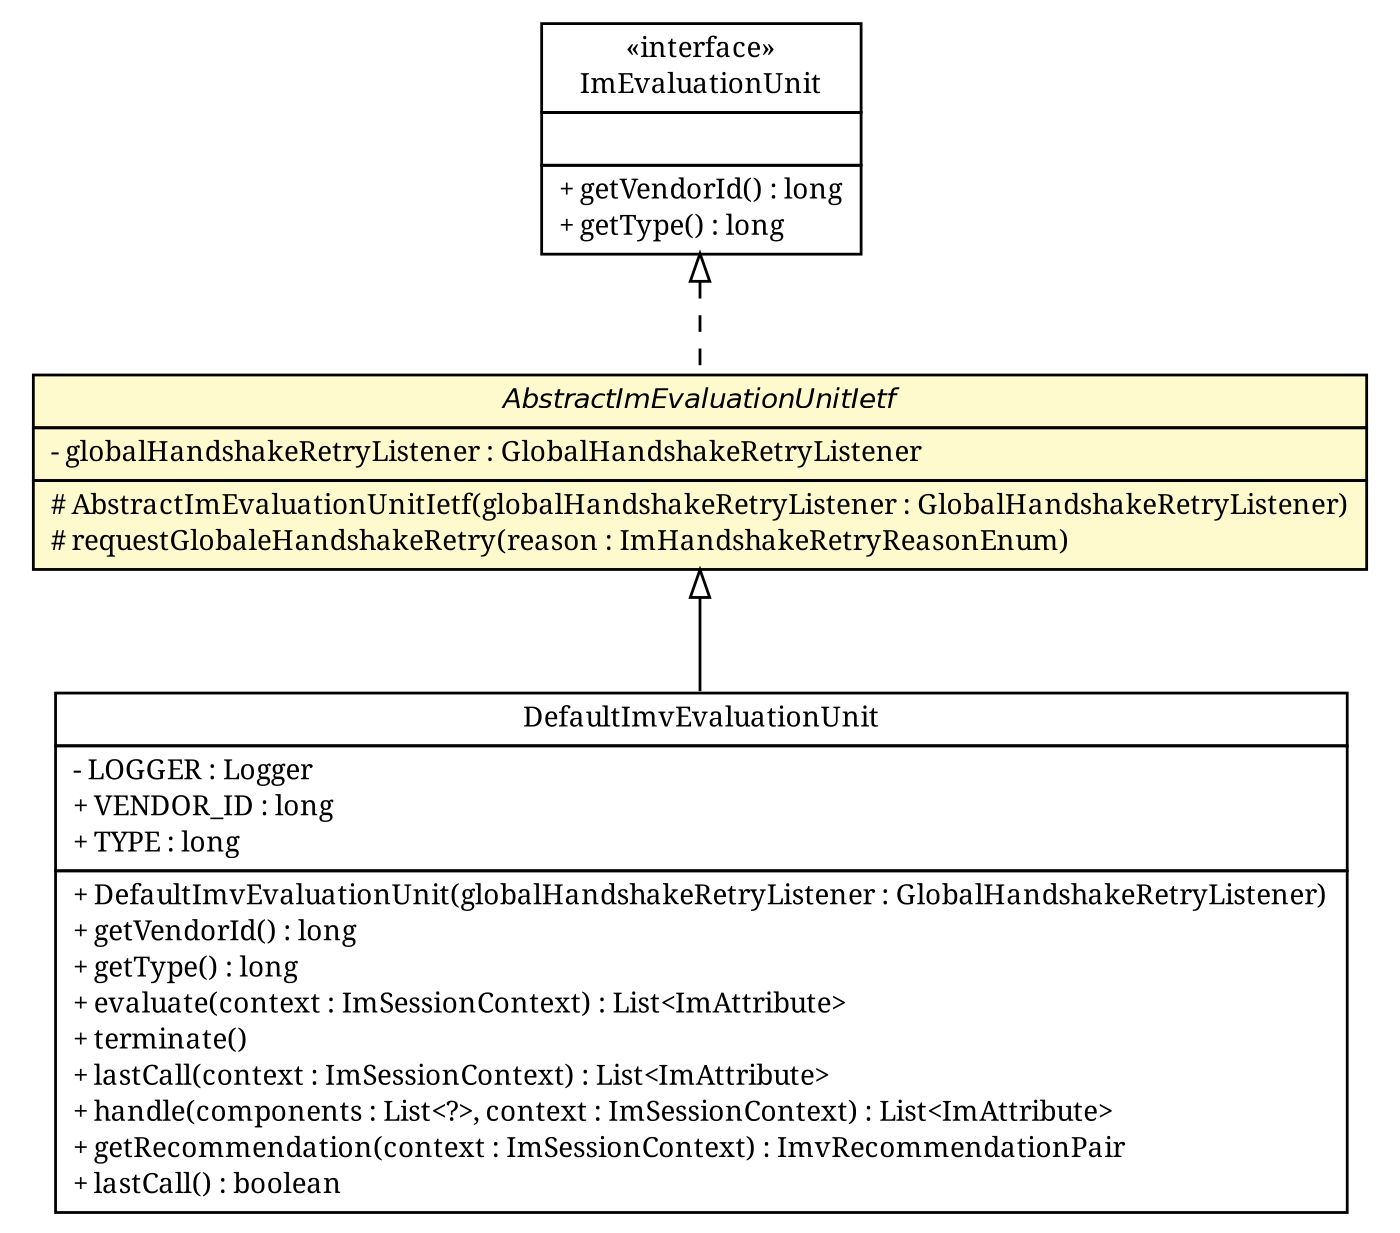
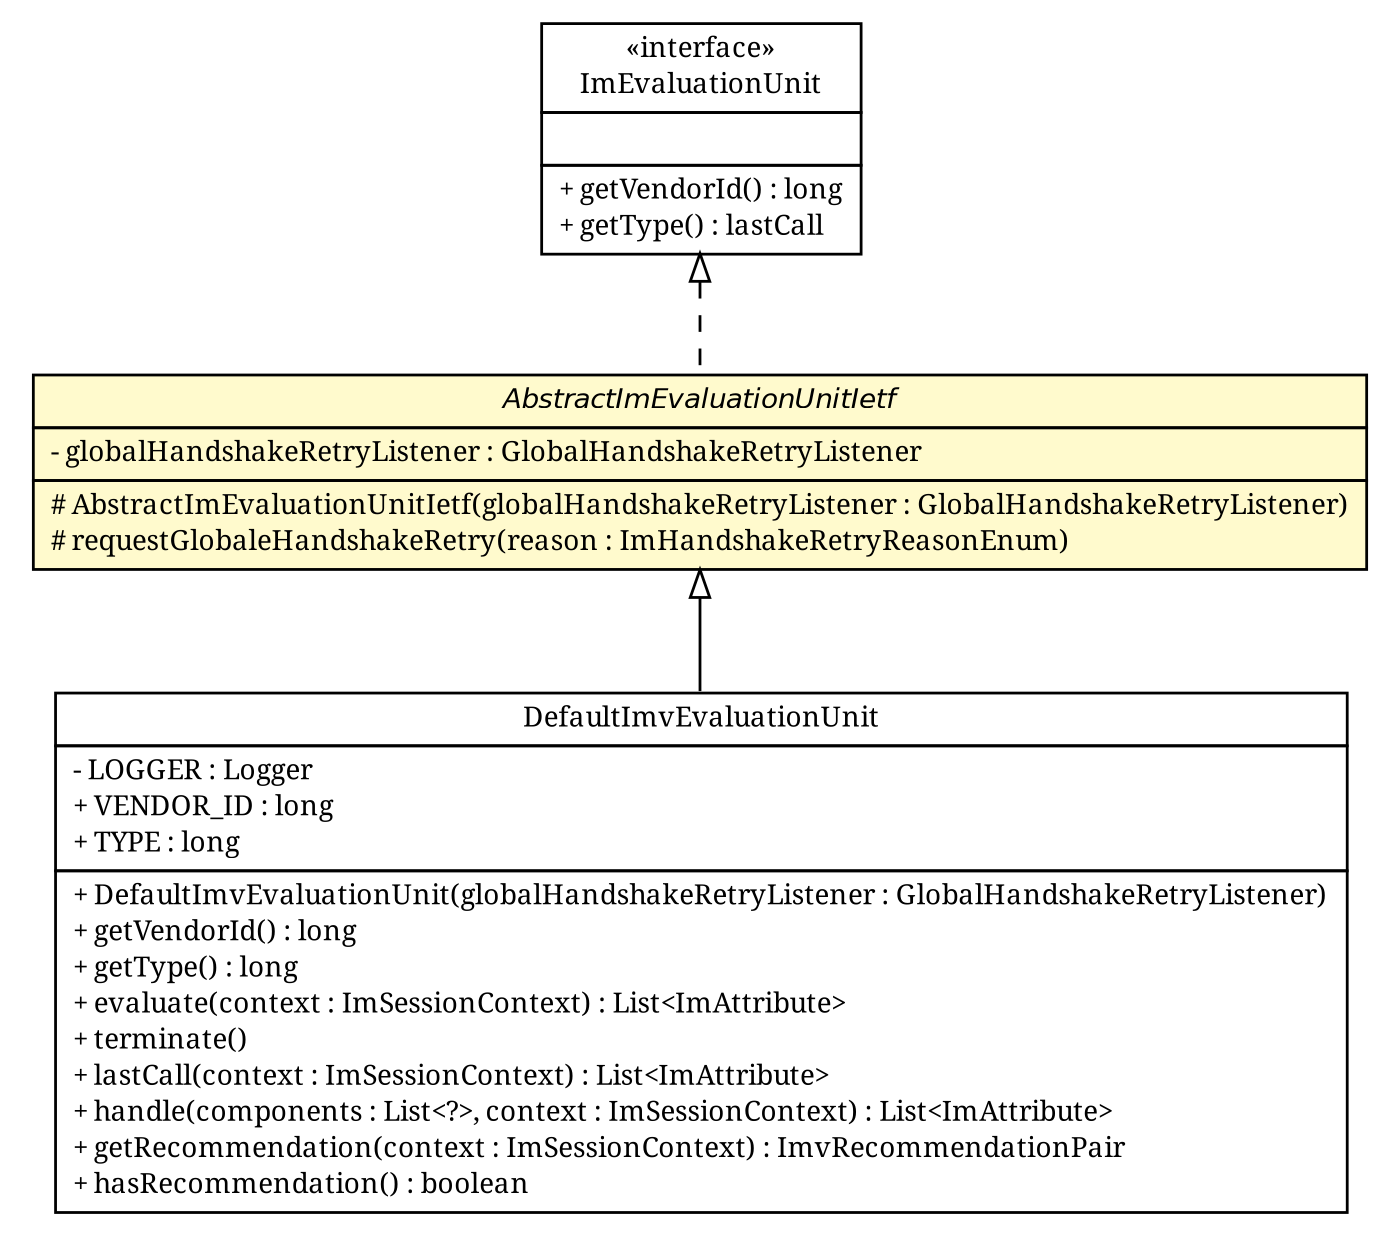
(672, 226) -> (692, 226)
(208, 1185) -> (301, 1185)
